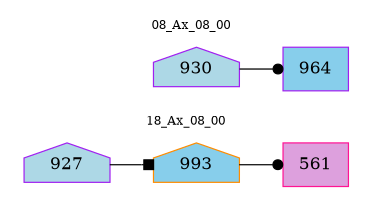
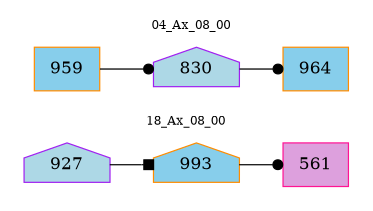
(191, 26) -> (191, 26)
none -> (67, 69)
(196, 69) -> (196, 69)
(316, 69) -> (316, 69)
